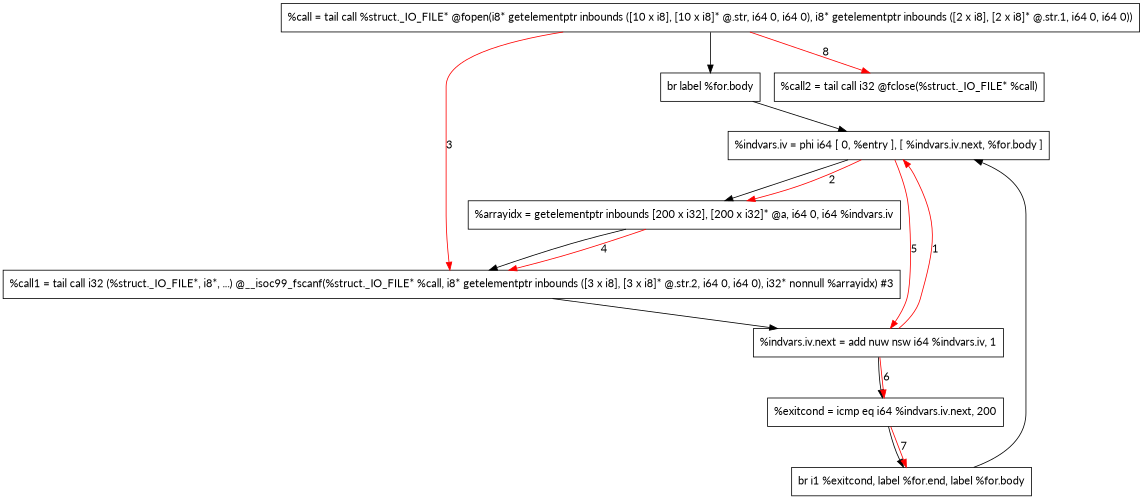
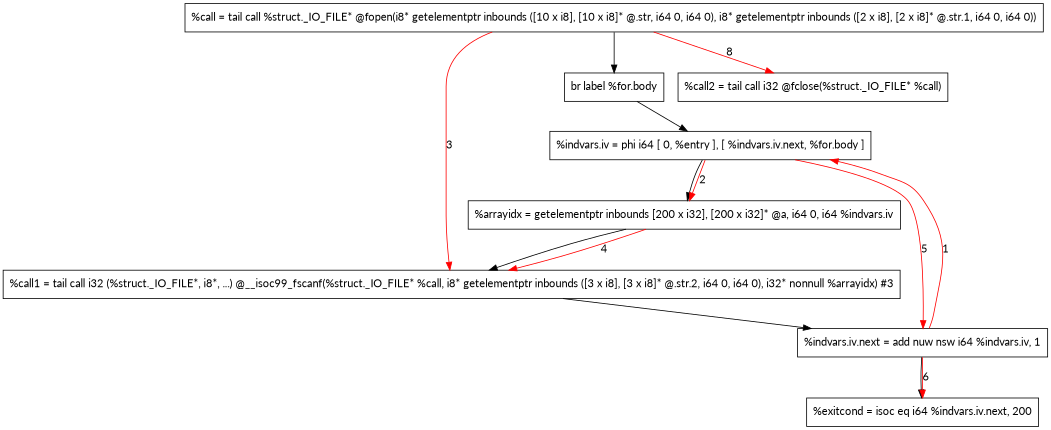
(886, 412) -> (923, 412)
(912, 482) -> none
